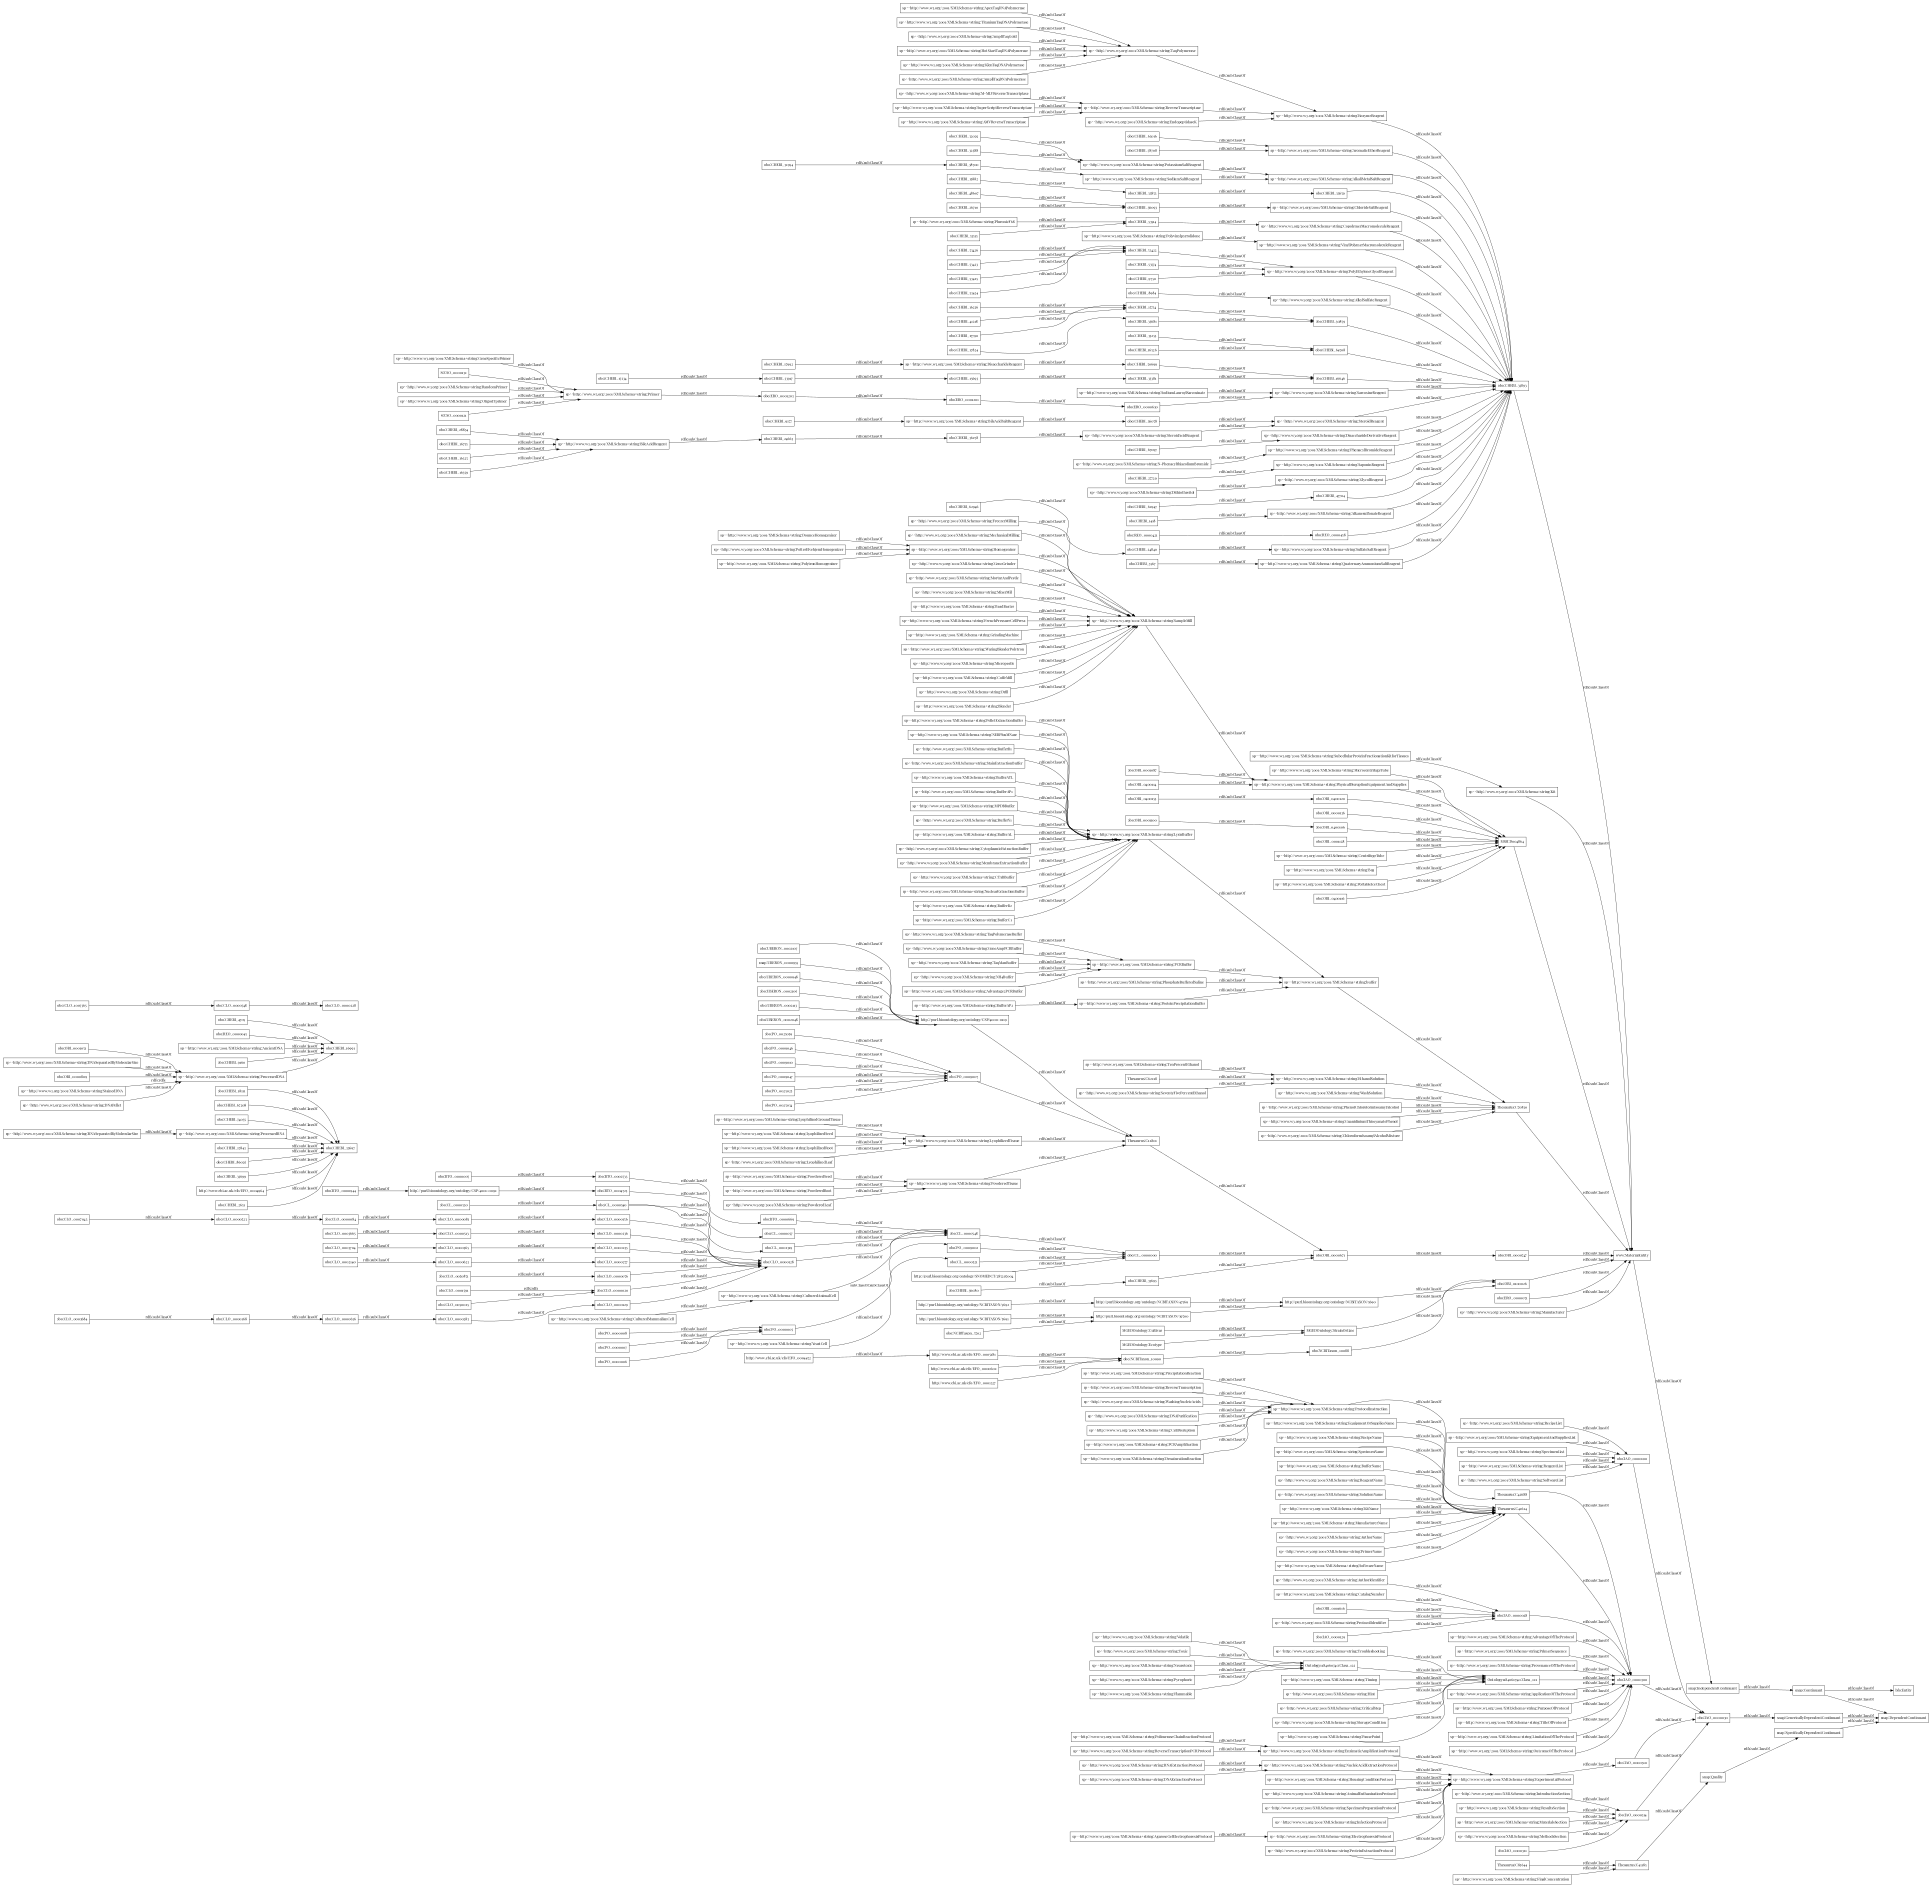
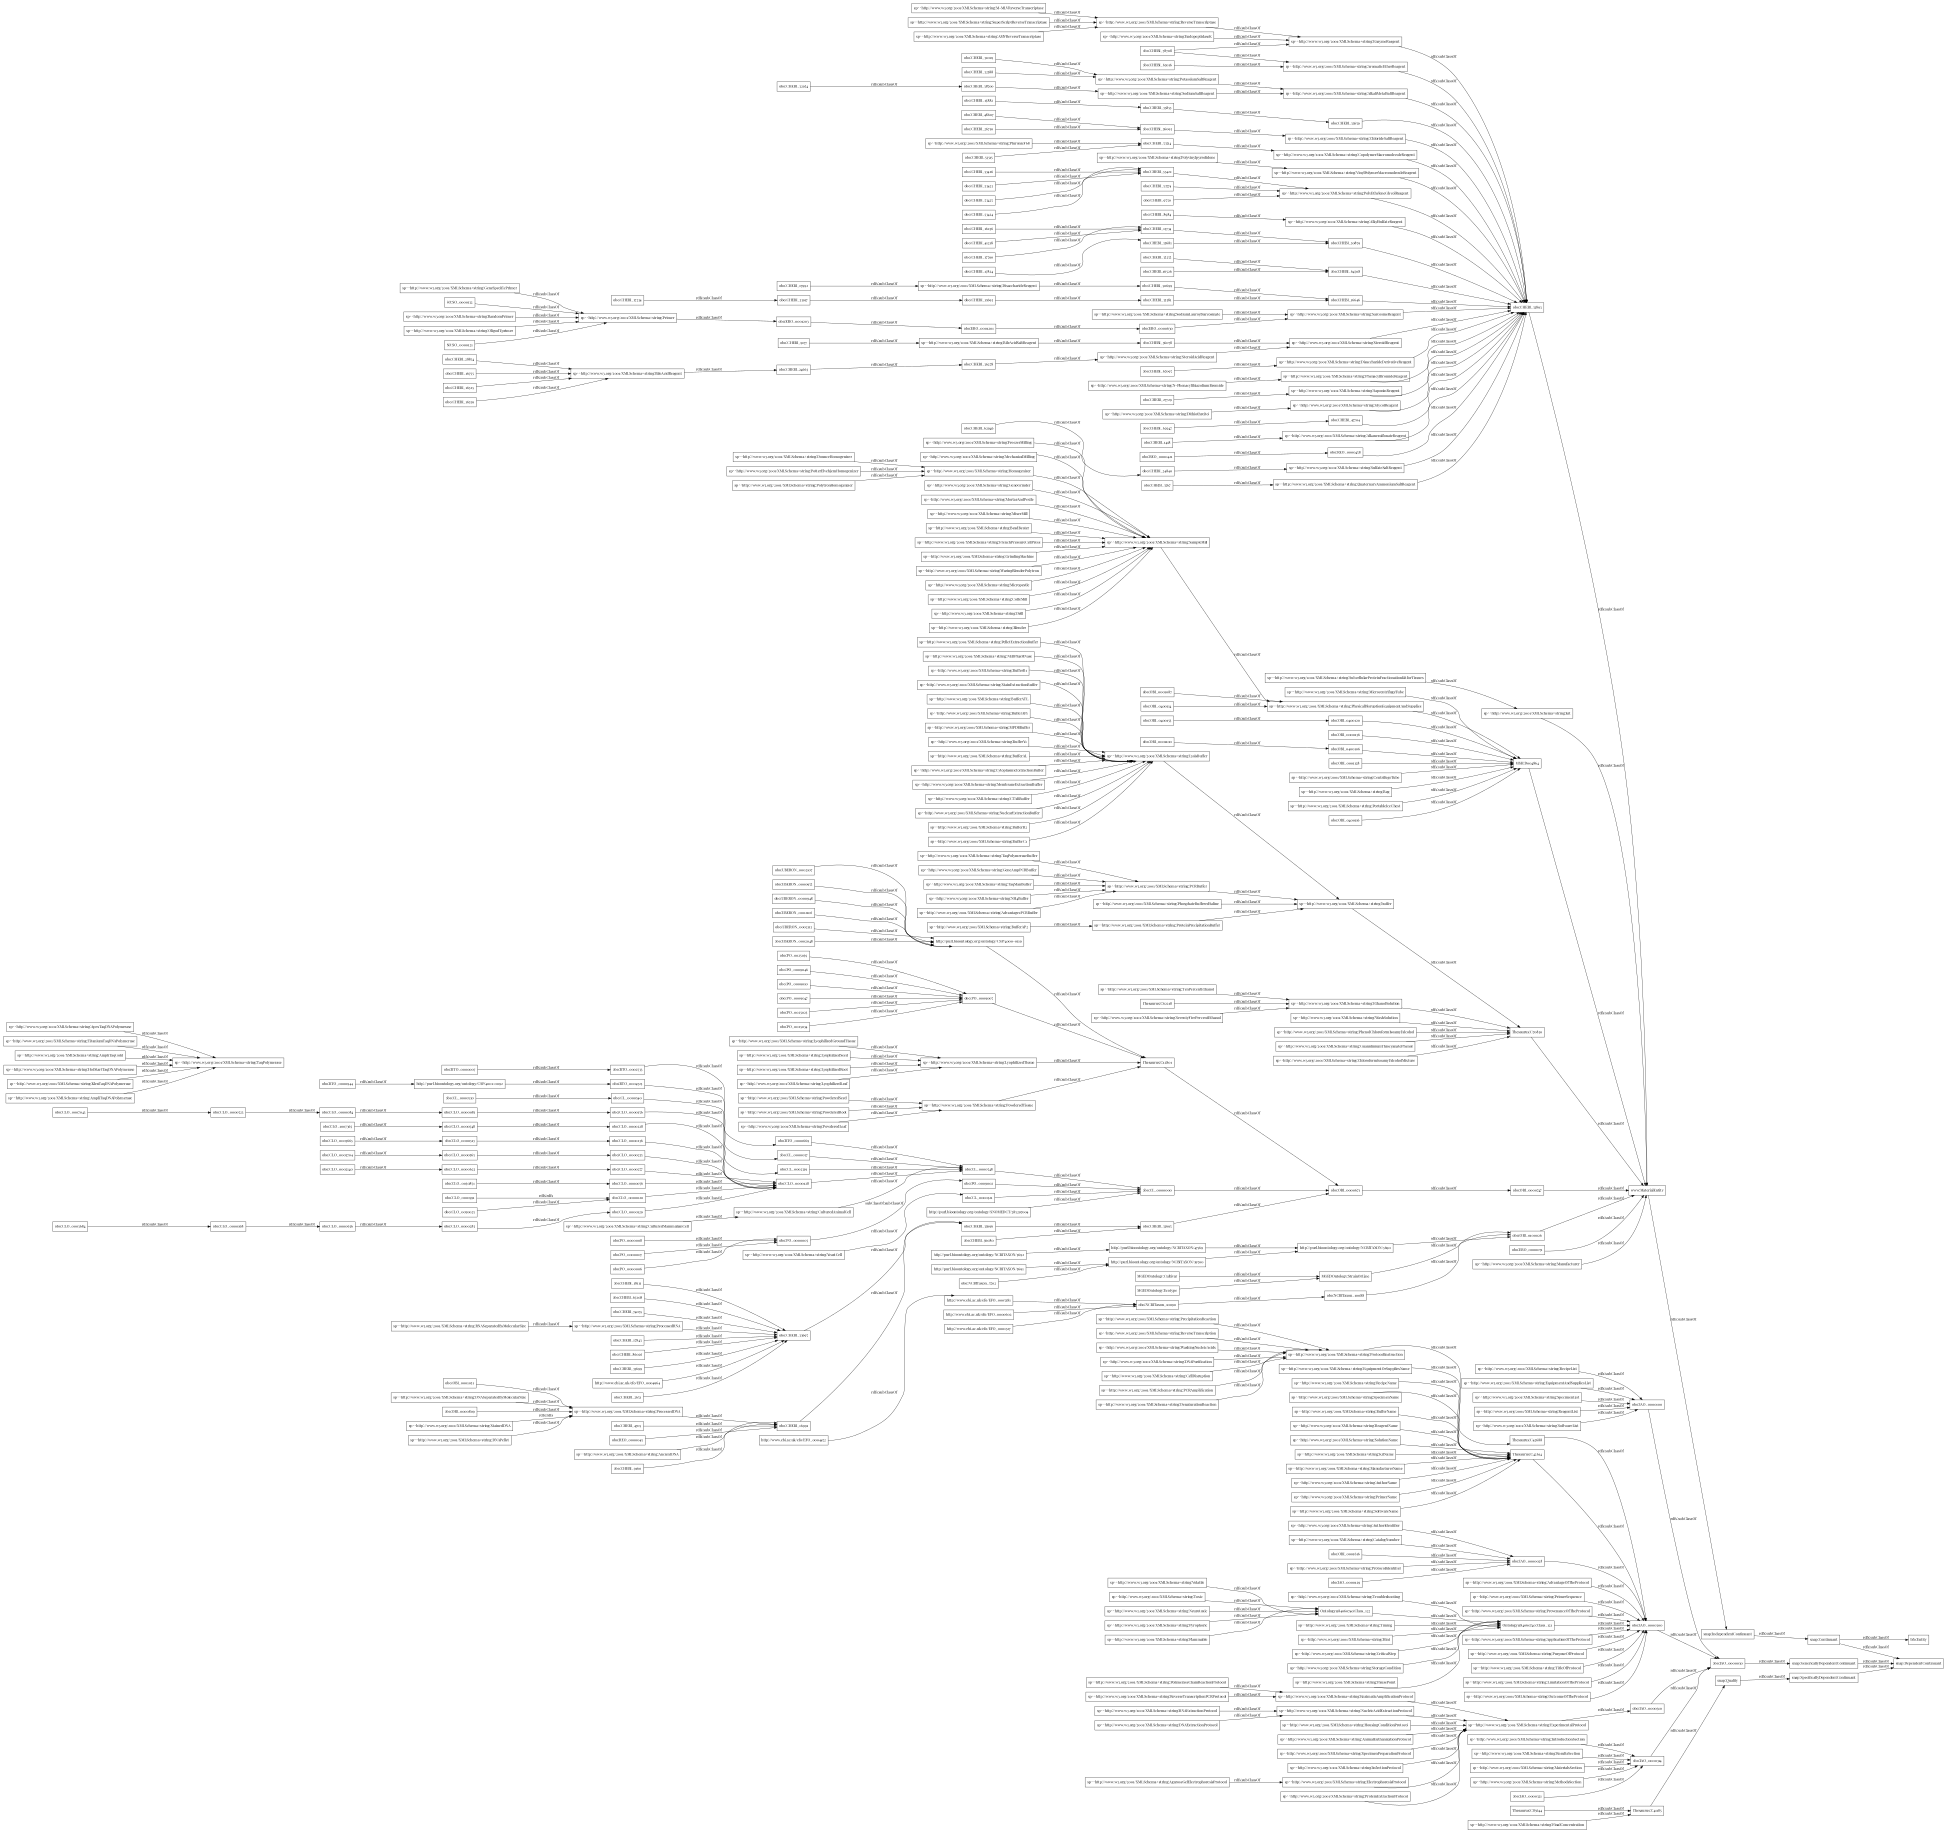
(1235, 83) -> (1230, 47)
(779, 963) -> (794, 885)
(707, 1223) -> (720, 1142)
none -> (979, 1227)
